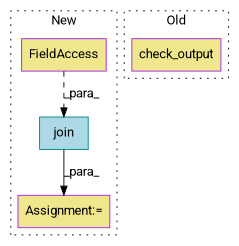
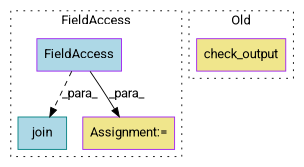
(64, 21) -> (96, 21)
(64, 55) -> (79, 55)
(64, 168) -> (103, 90)
